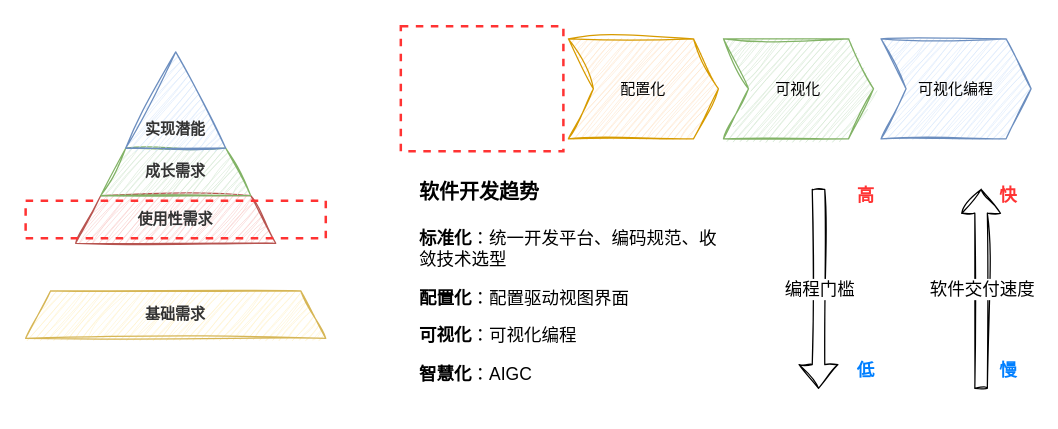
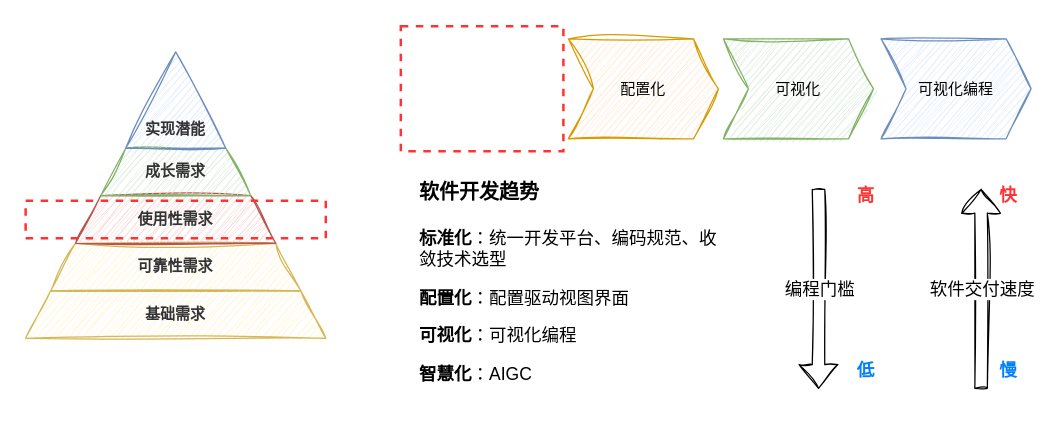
none -> (176, 267)
